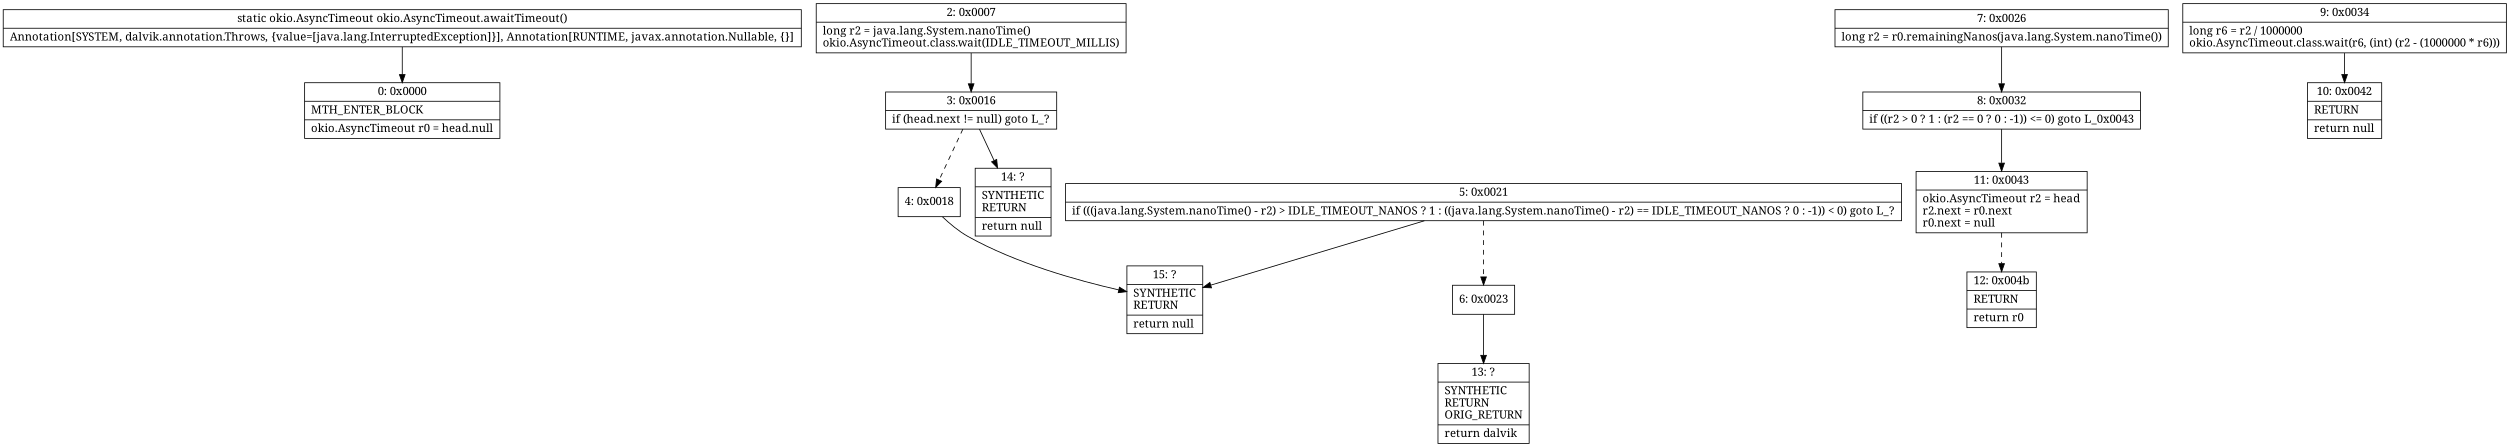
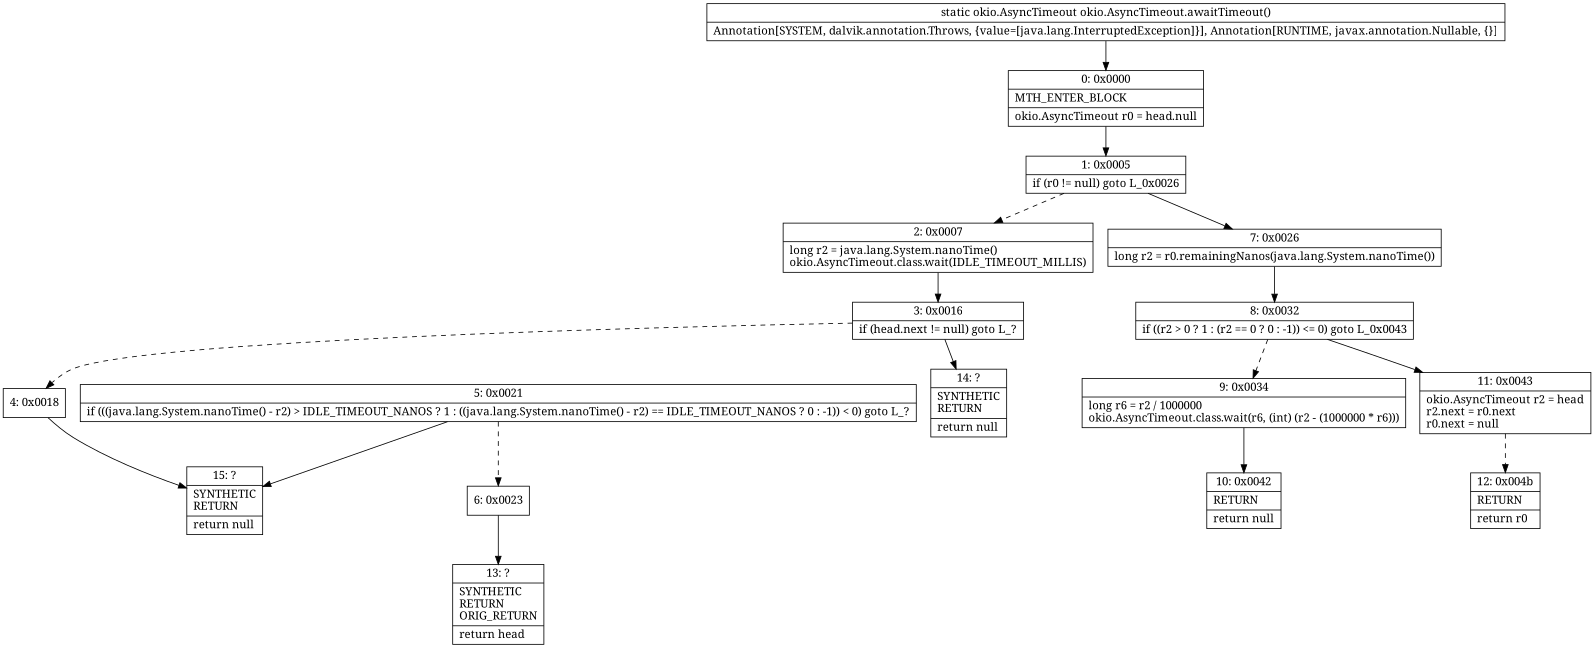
none -> (1106, 175)
none -> (1262, 355)
(1481, 434) -> (492, 635)
